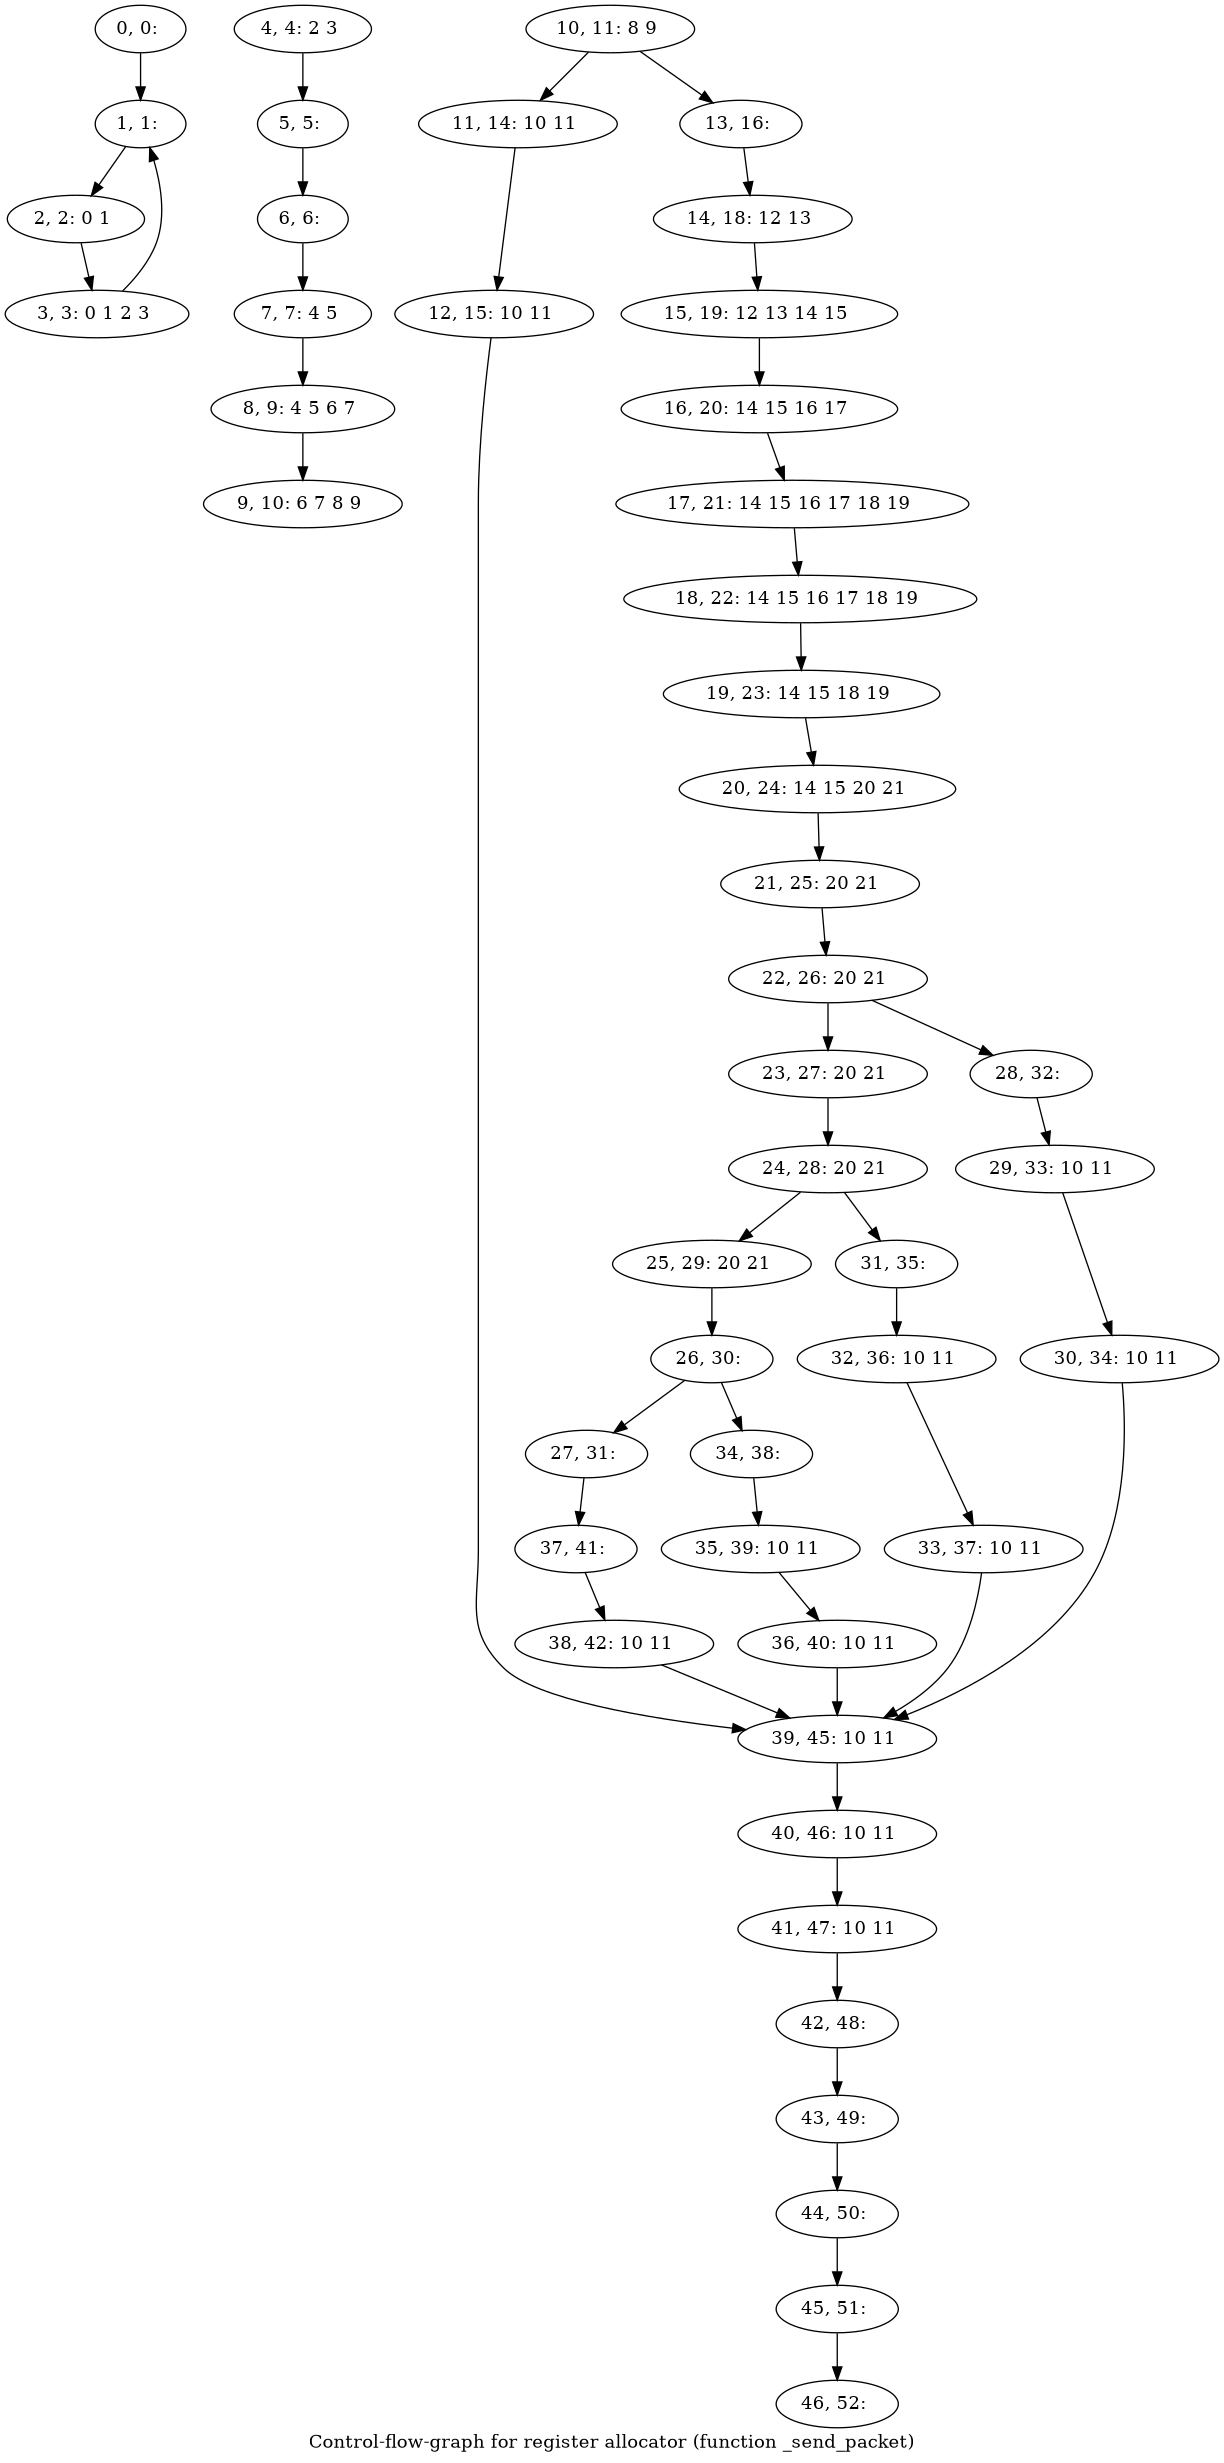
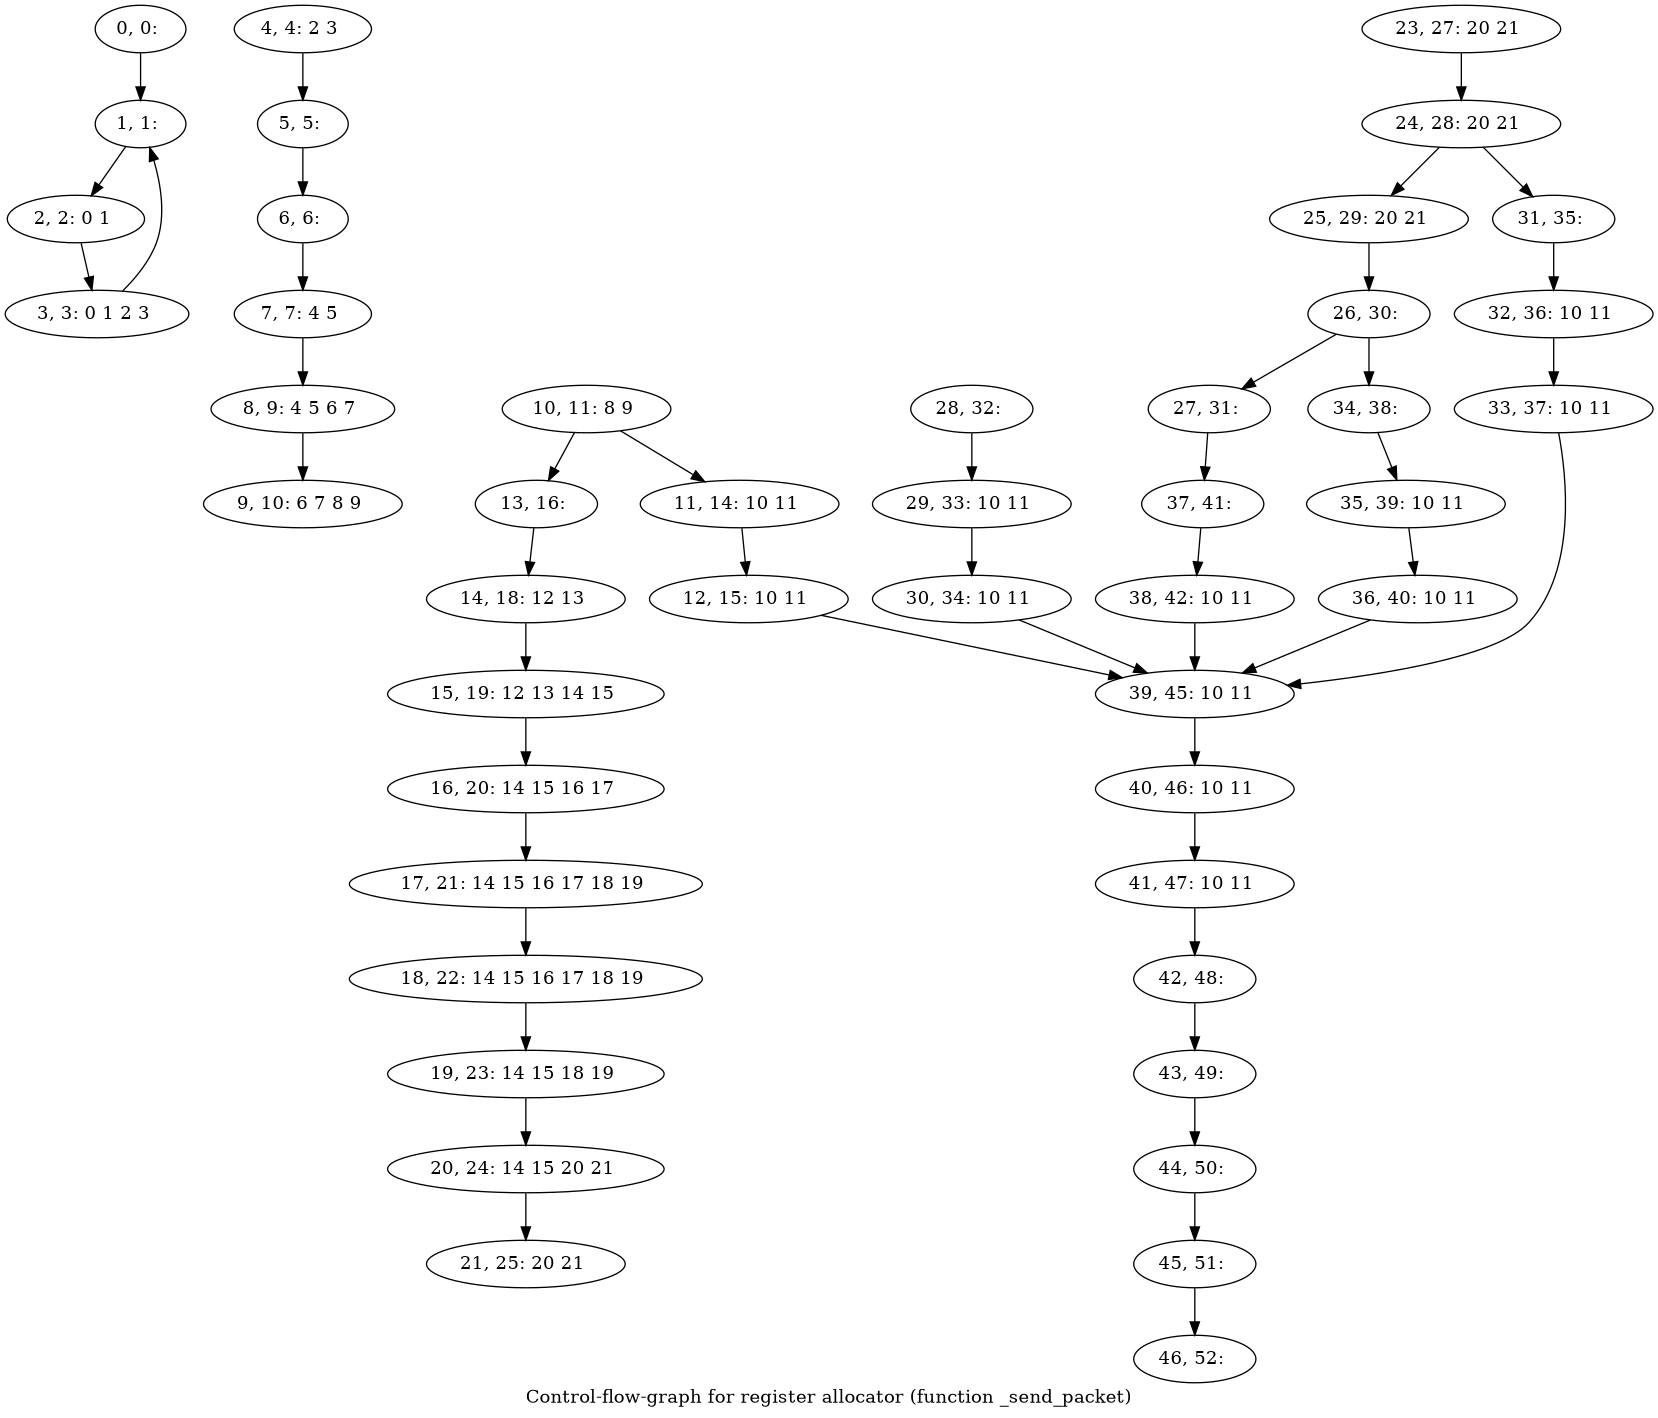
(828, 979) -> none
